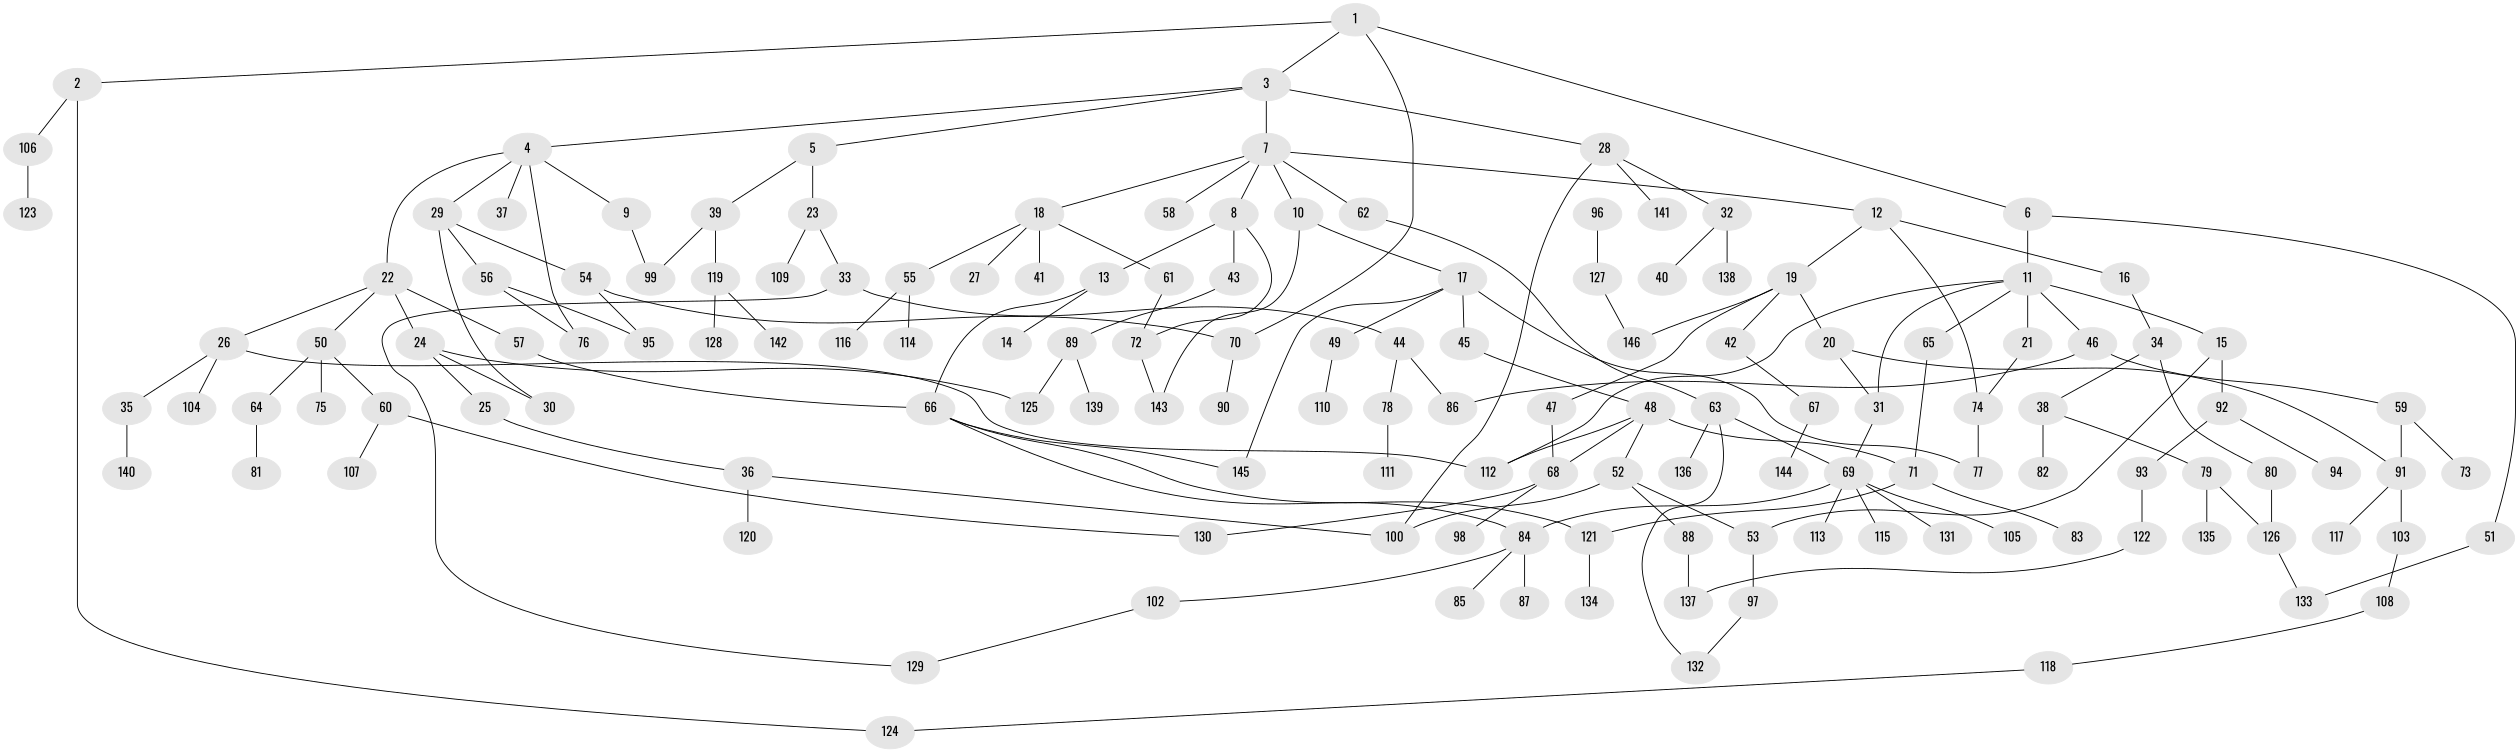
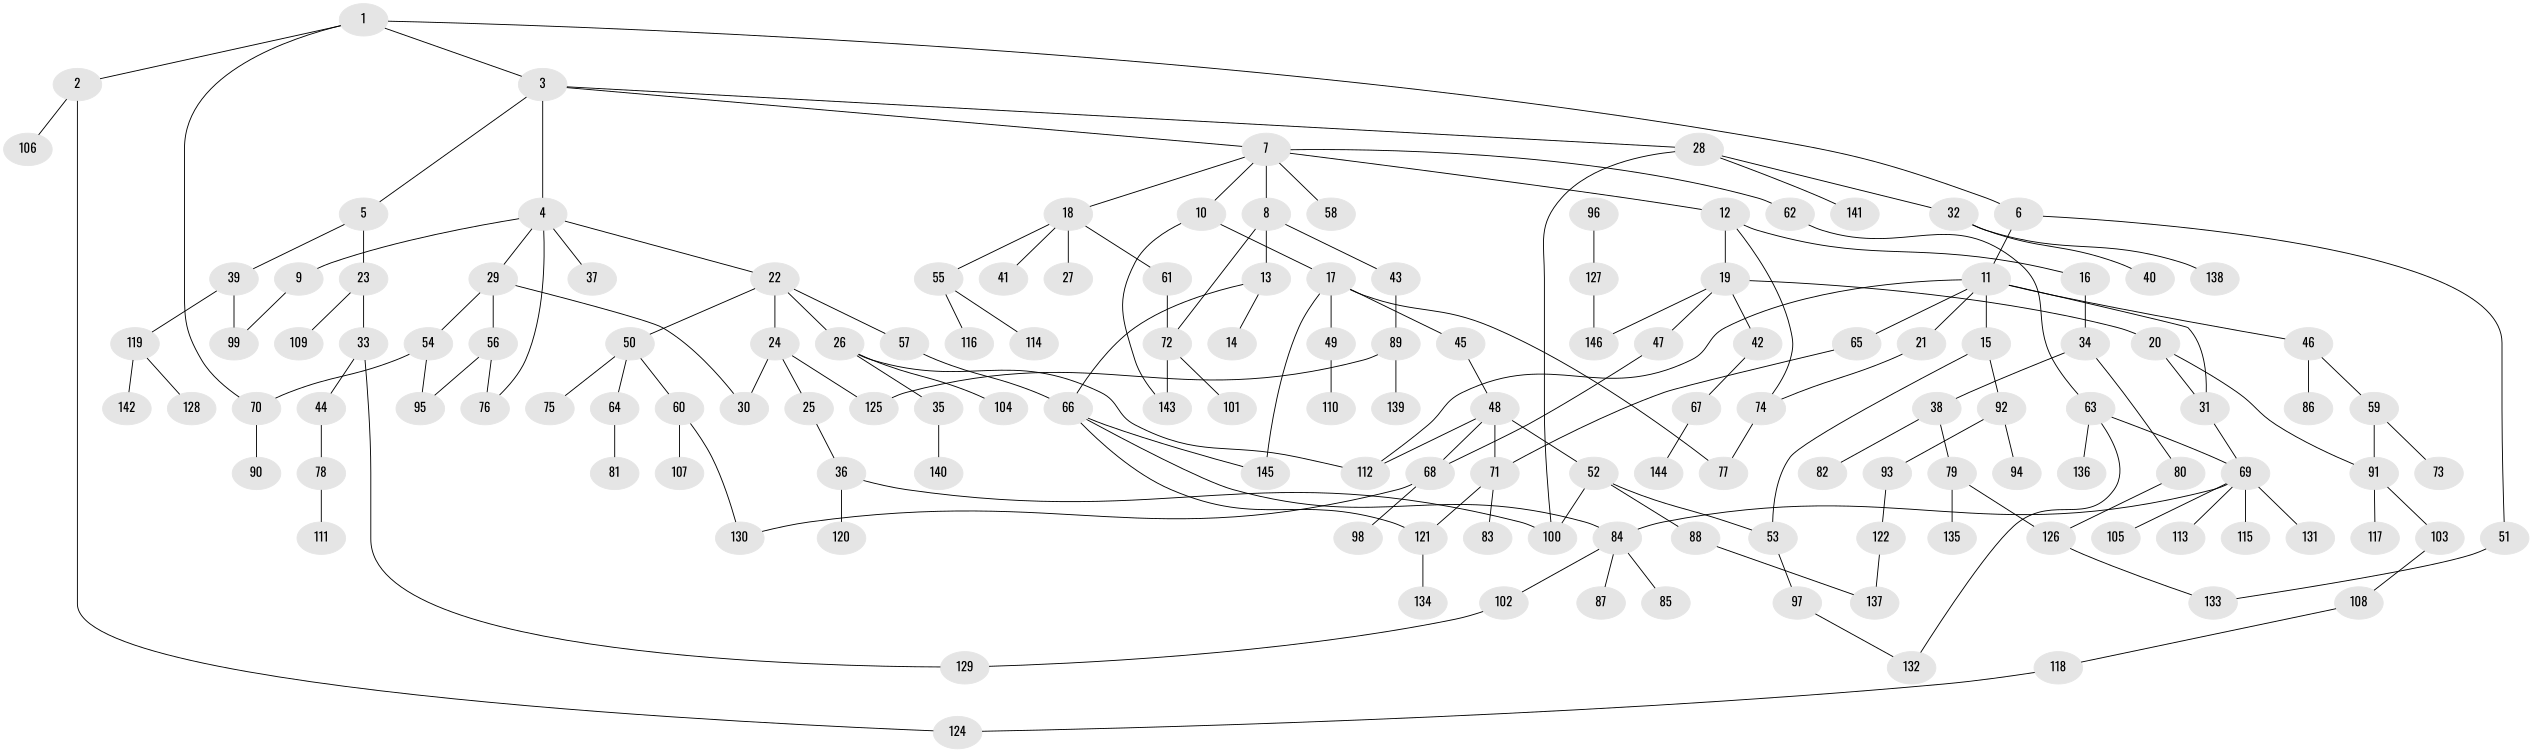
(28, 214) -> none
(1426, 376) -> none
none -> (1232, 409)
